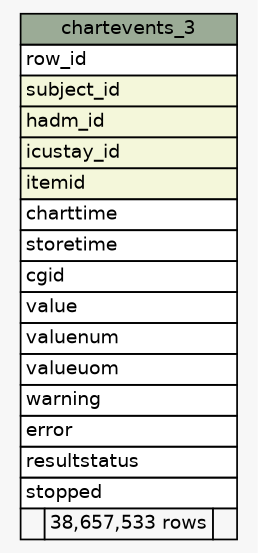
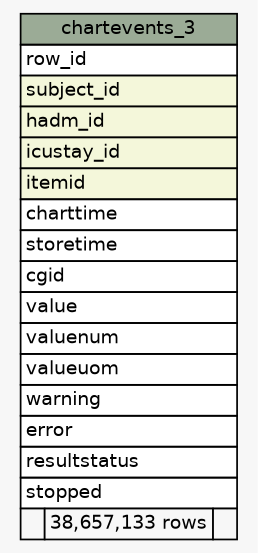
(129, 523) -> (129, 523)
